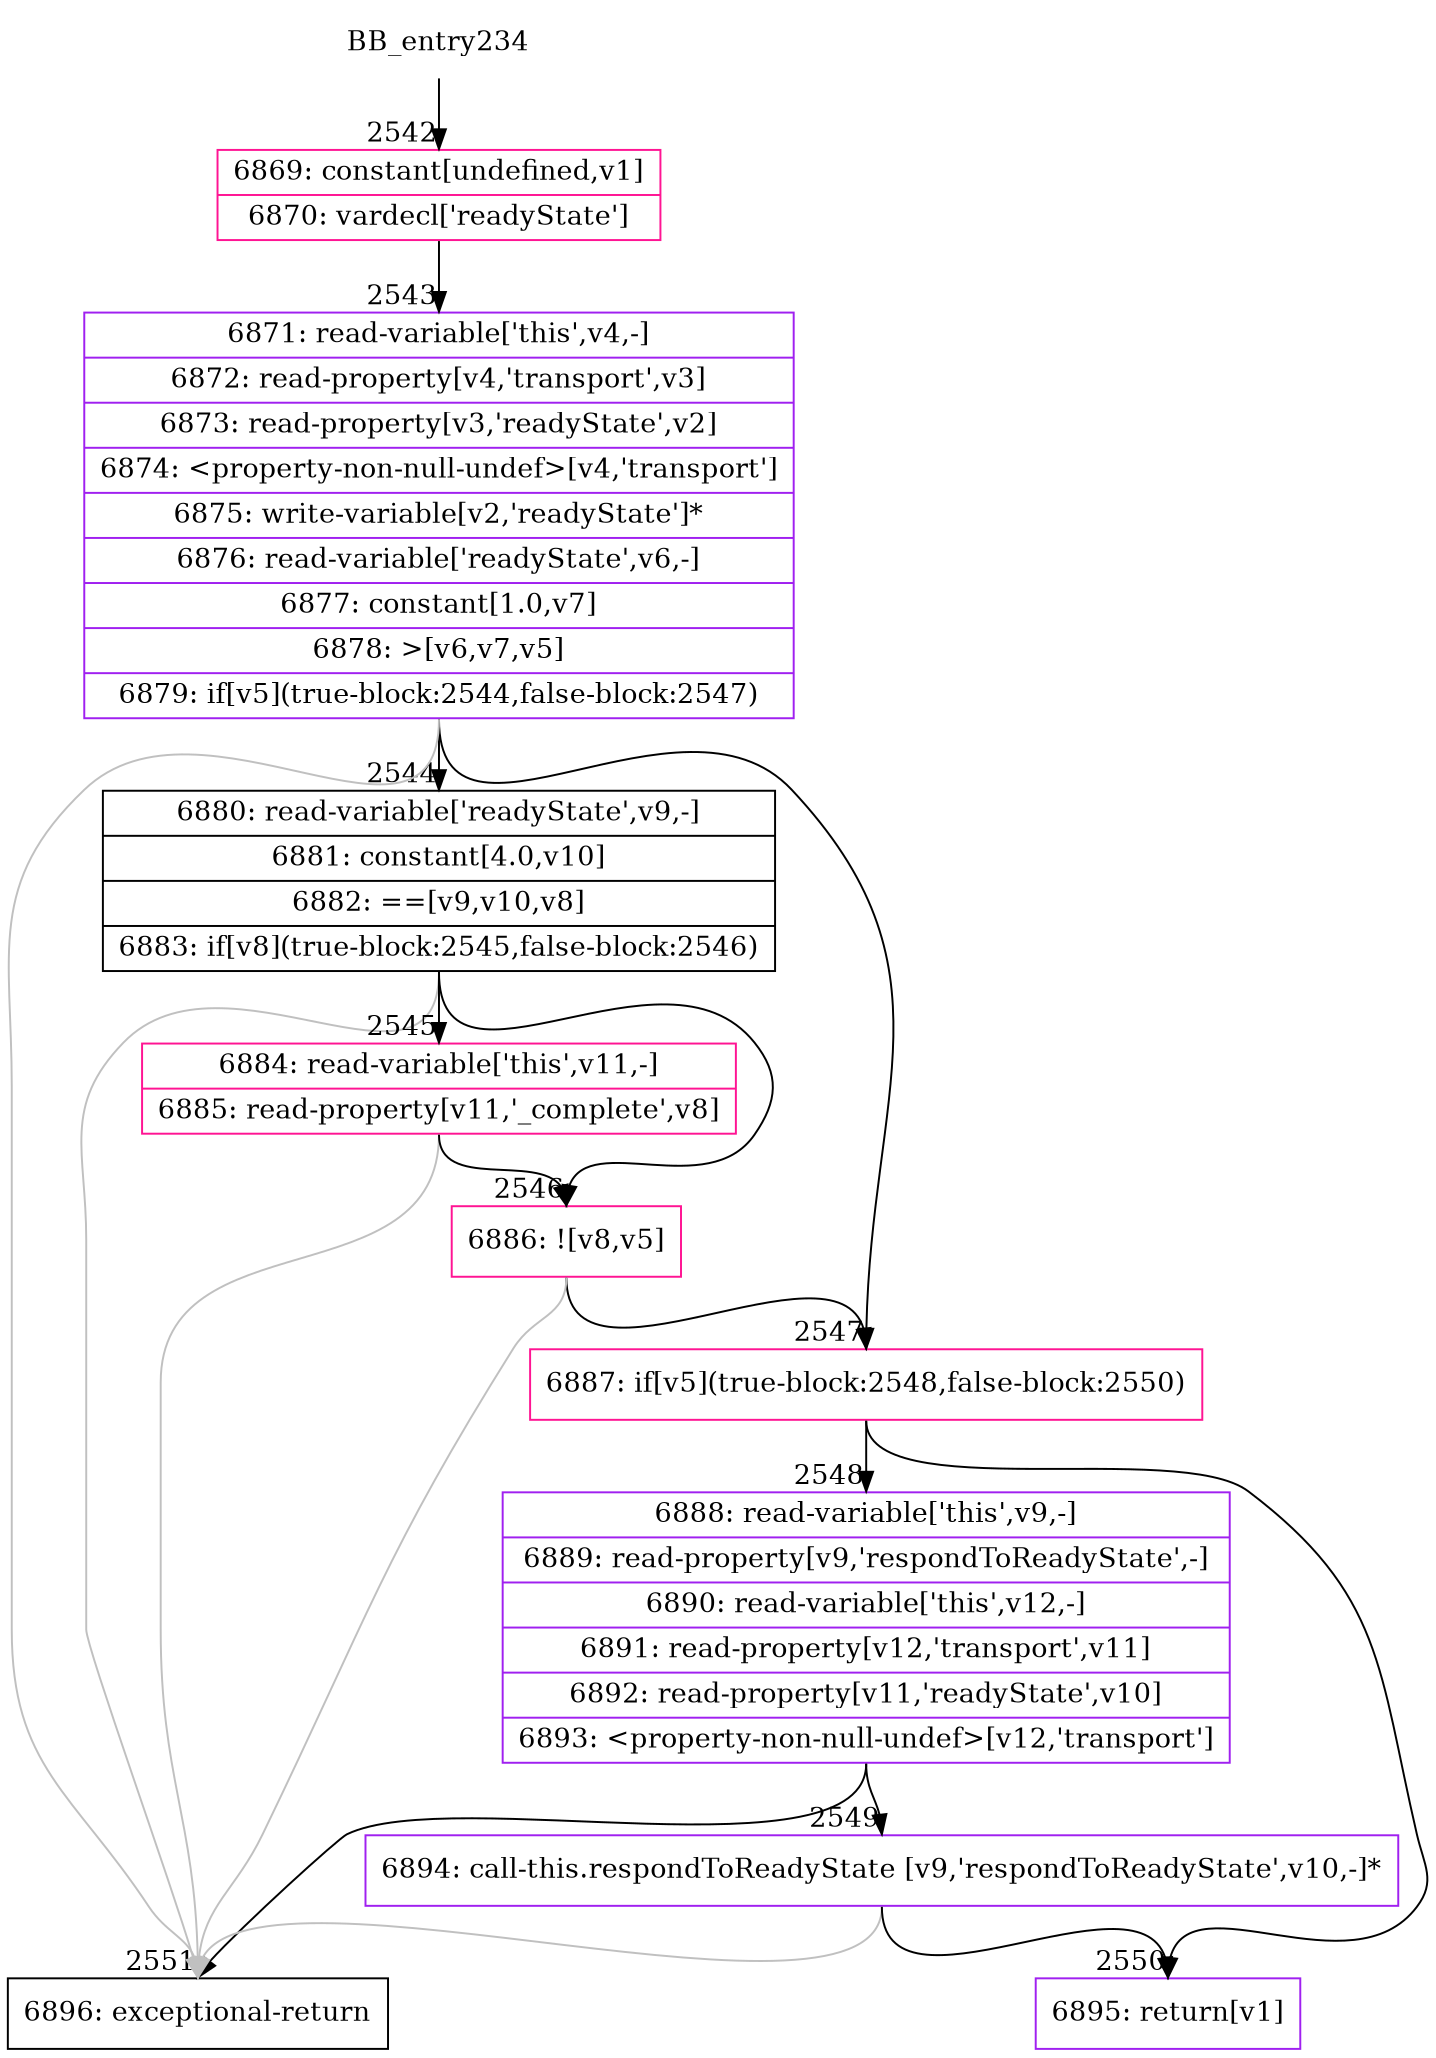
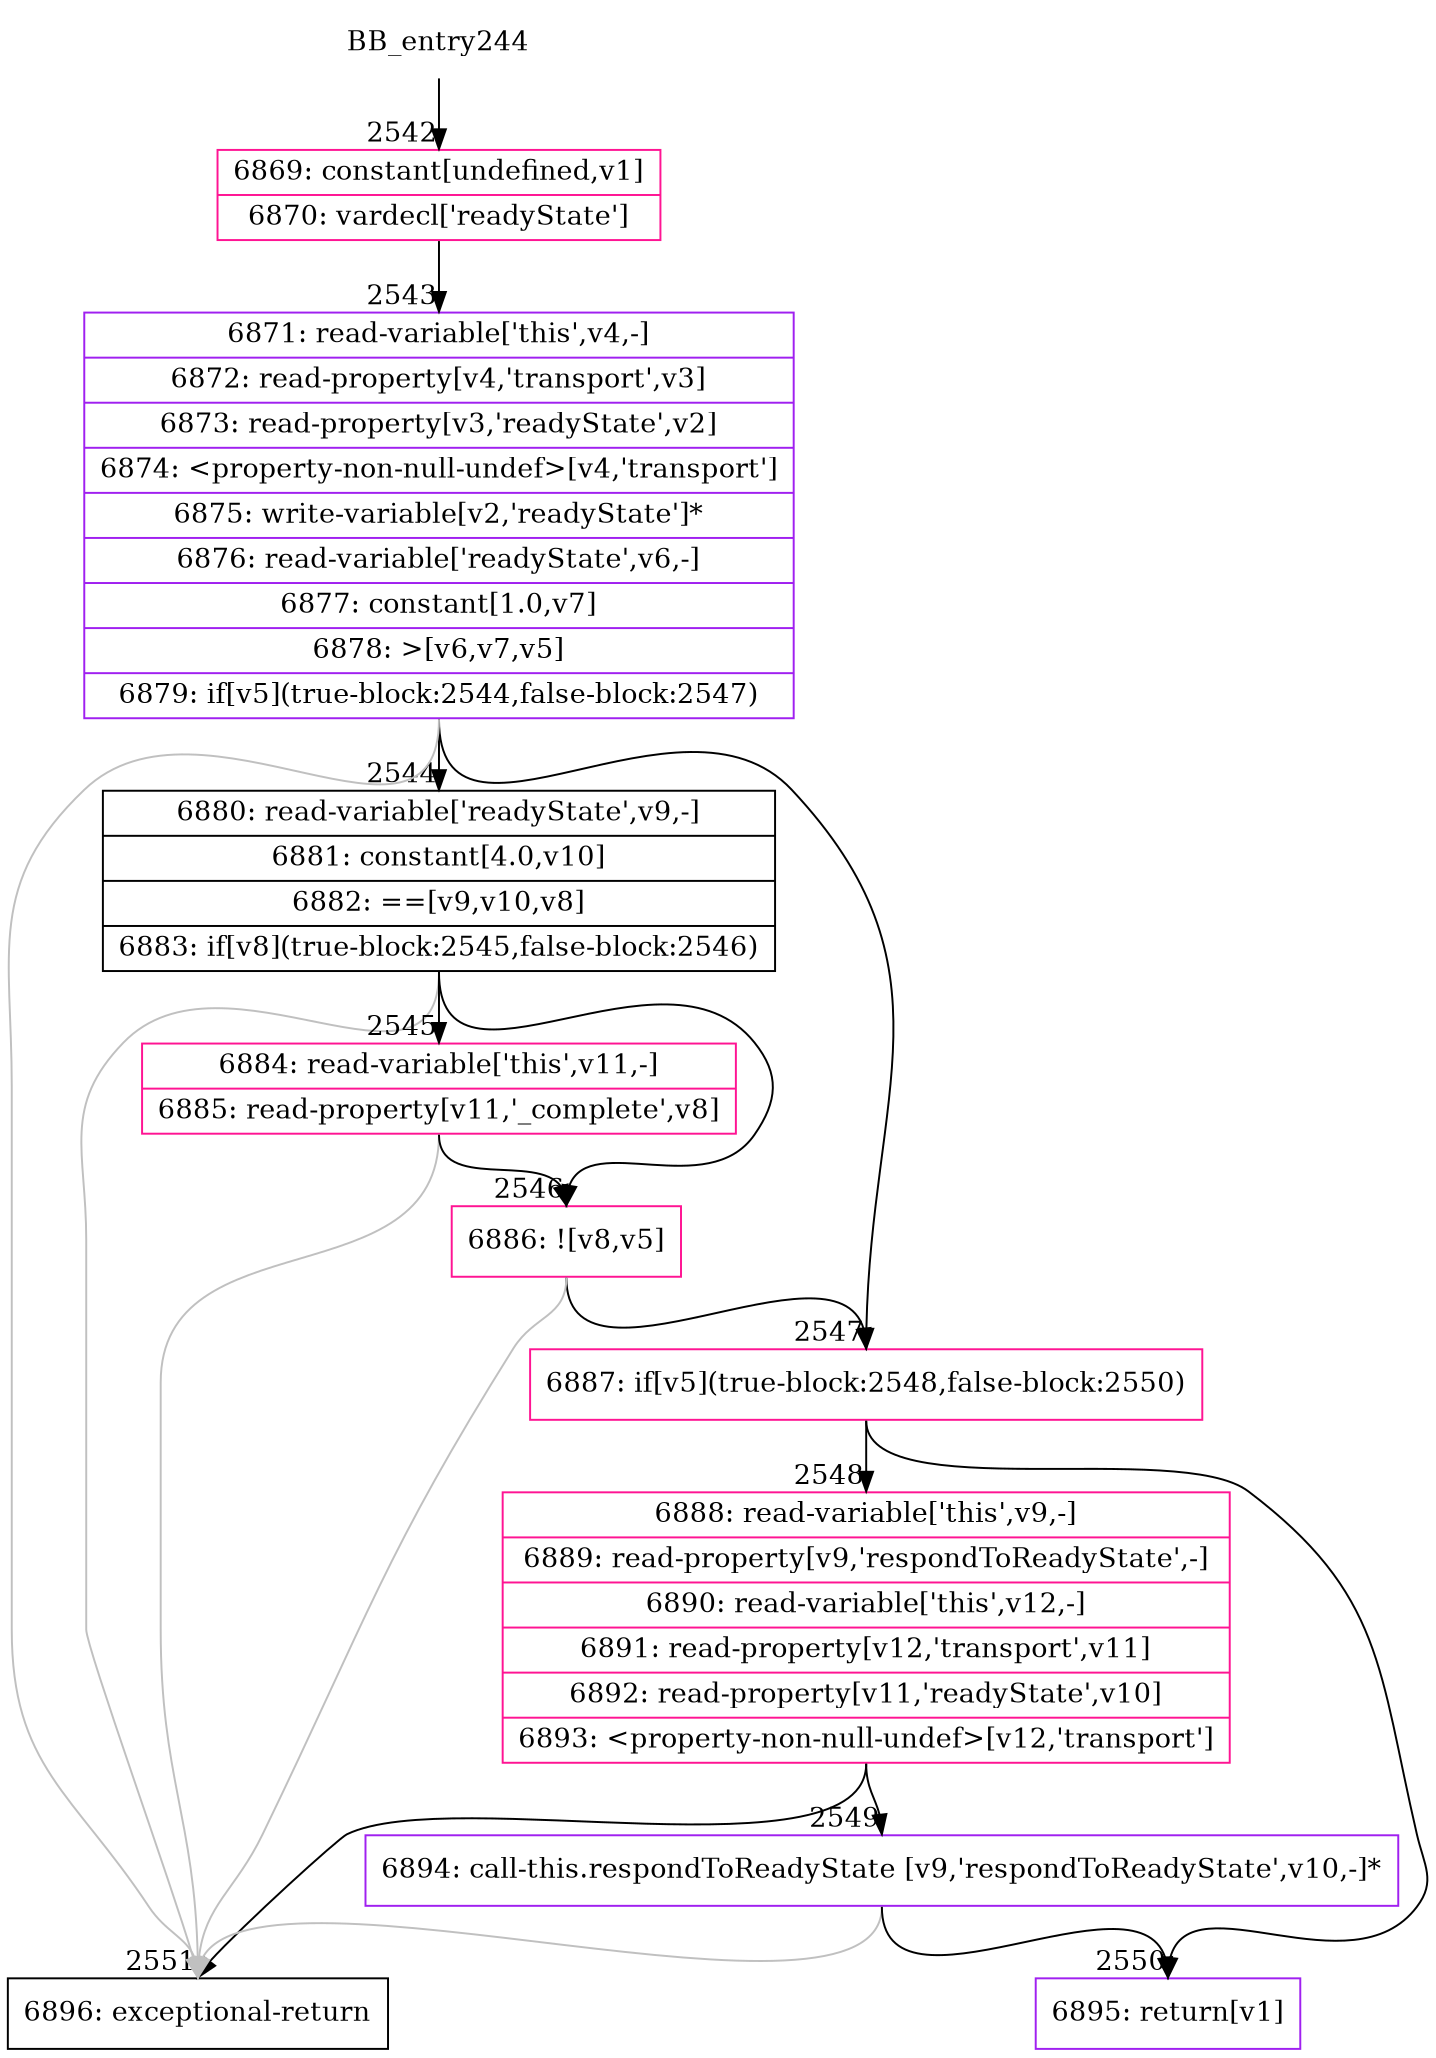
(439, 43) -> (439, 43)
(866, 1628) -> (866, 1628)
